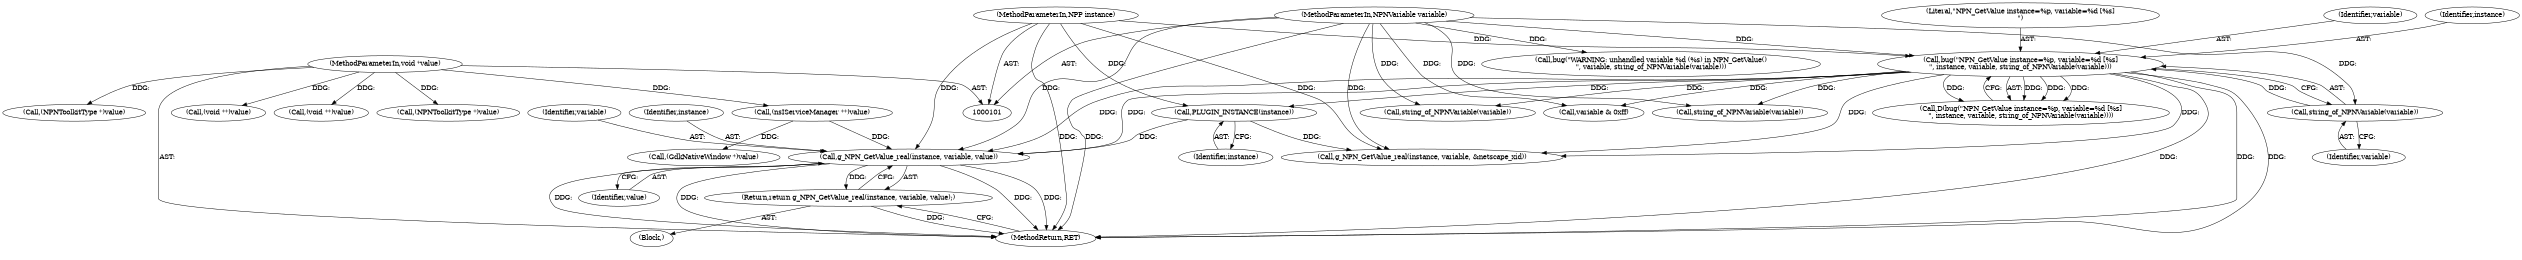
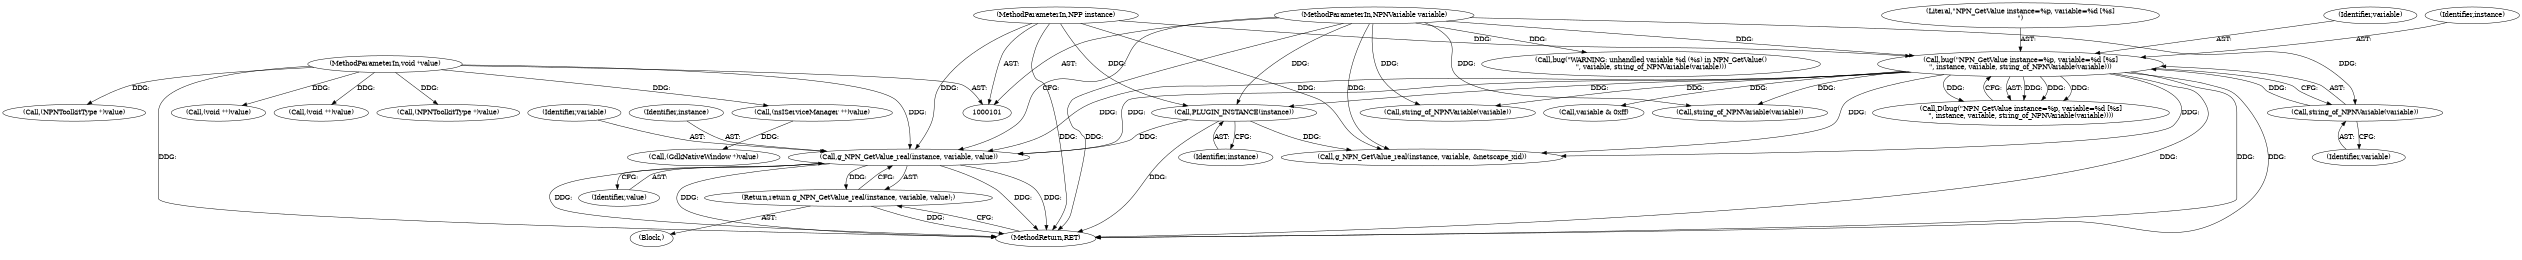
(1052, 88) -> (1052, 88)
(1447, 90) -> (1289, 54)
(858, 134) -> (753, 75)
(168, 157) -> (168, 157)
none -> (1149, 175)
